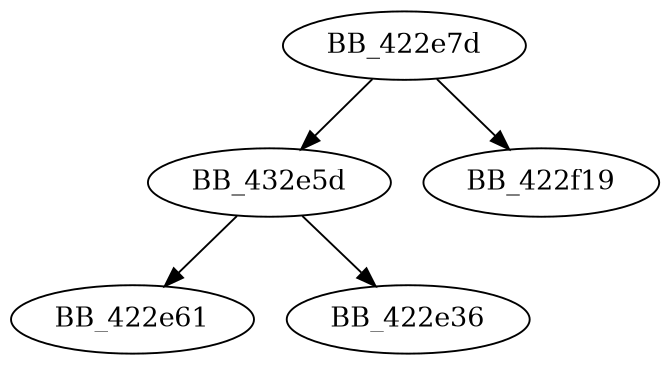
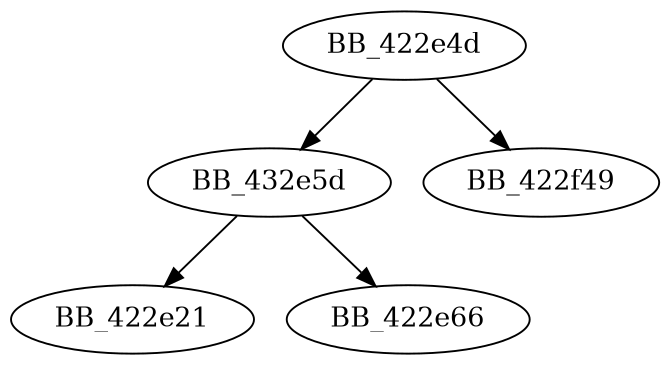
(404, 46) -> (404, 46)
(541, 183) -> (541, 183)
(133, 319) -> (133, 319)
(408, 319) -> (408, 319)
